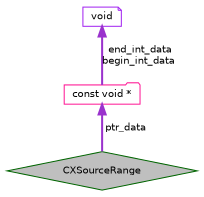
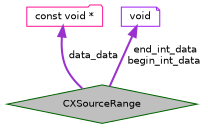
(102, 61) -> (121, 61)
(124, 128) -> (92, 56)
